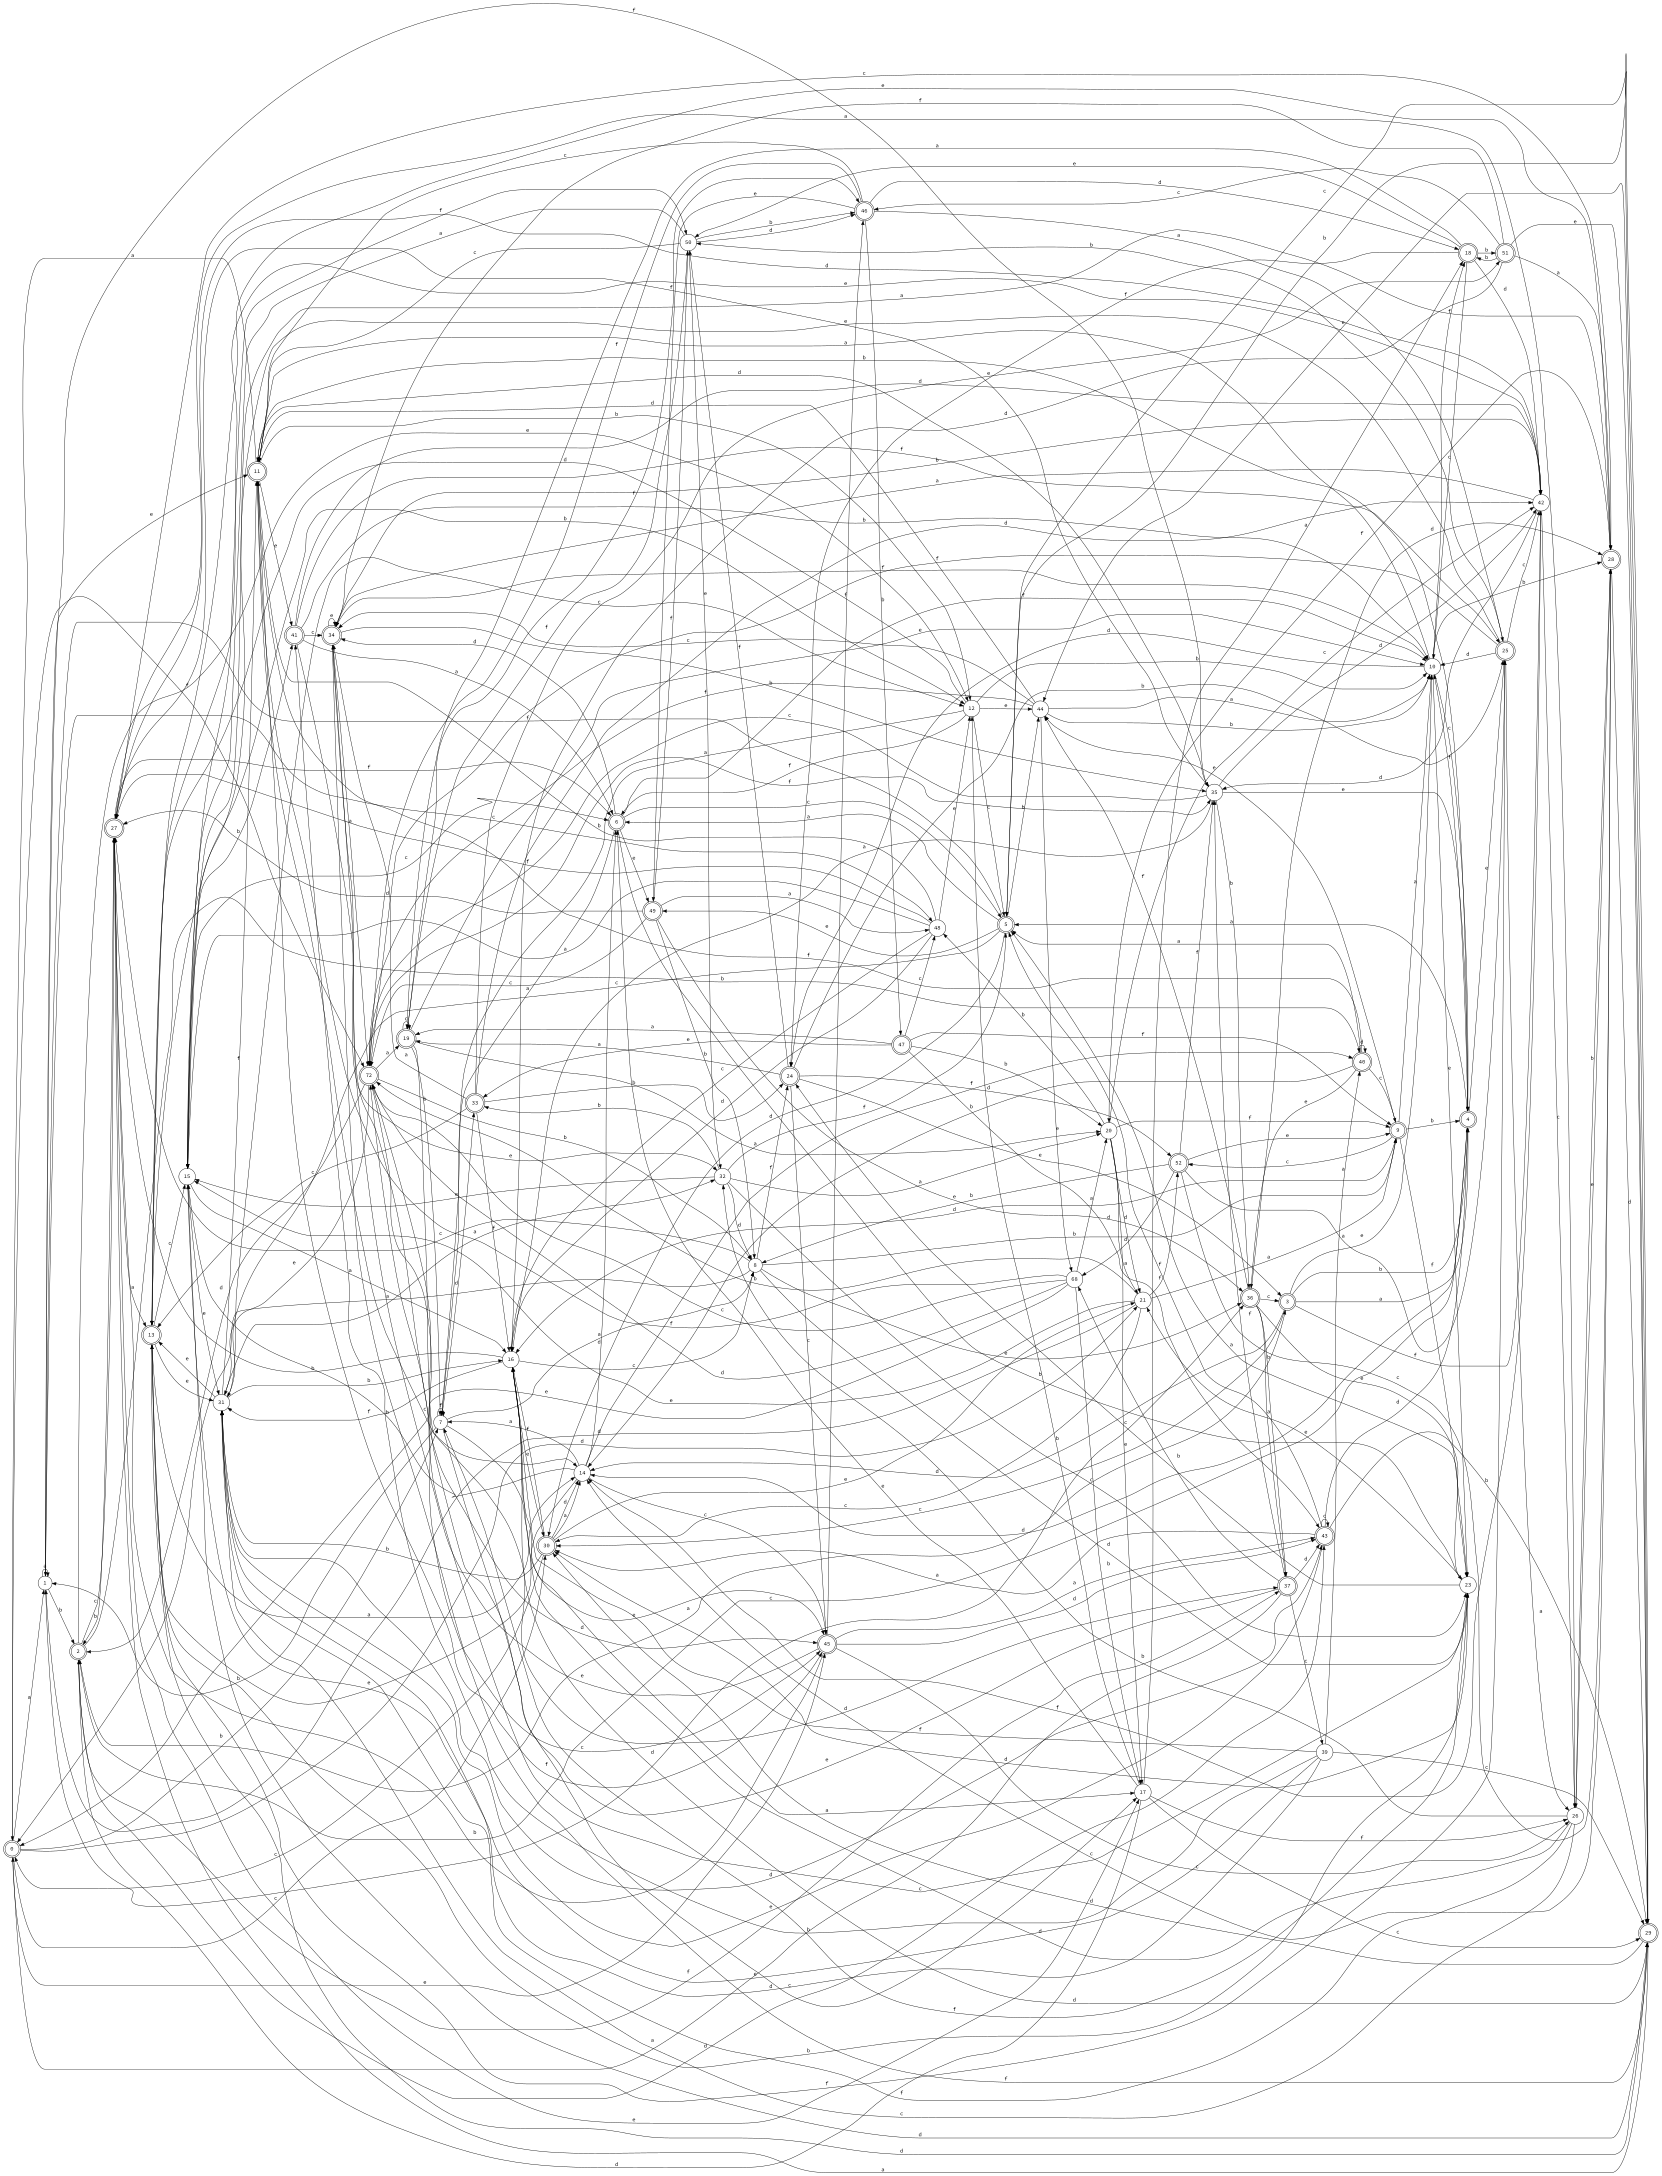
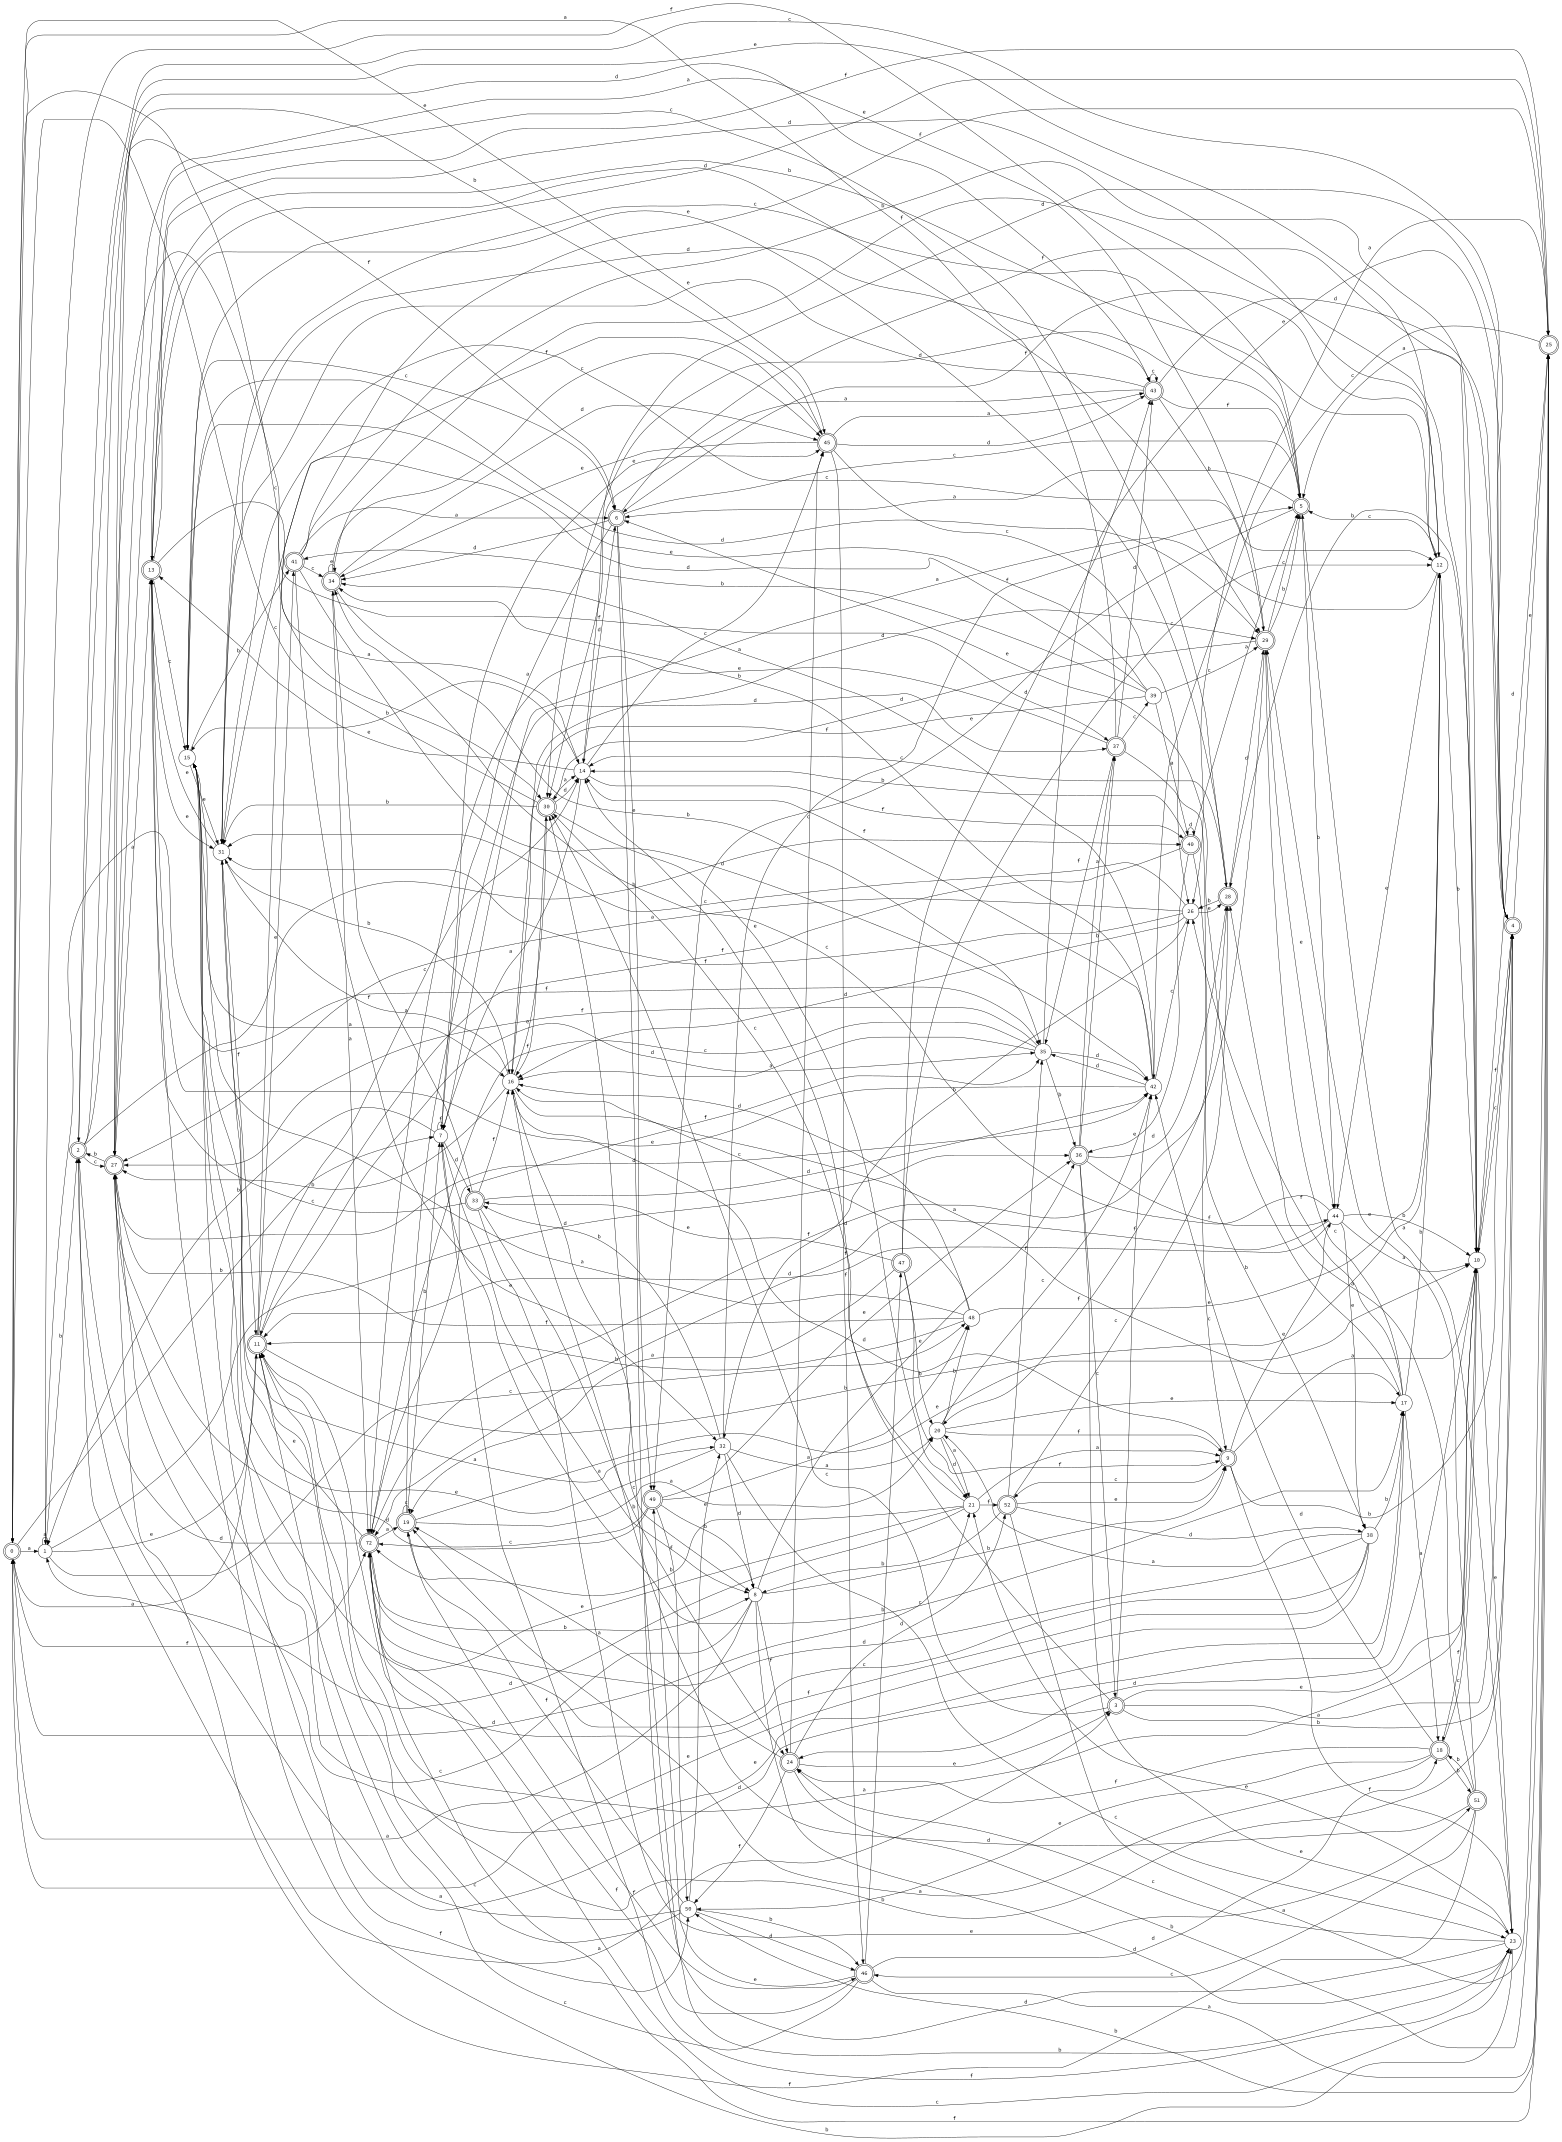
(816, 108) -> (539, 2058)
(632, 307) -> none
(920, 988) -> (1028, 815)
(1075, 1279) -> (1370, 1535)
